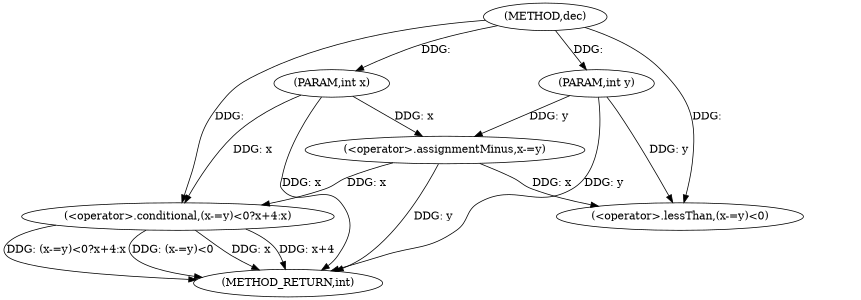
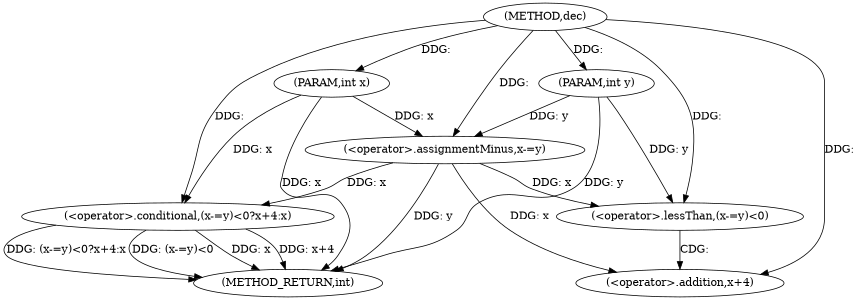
none -> (493, 78)
none -> (680, 283)
